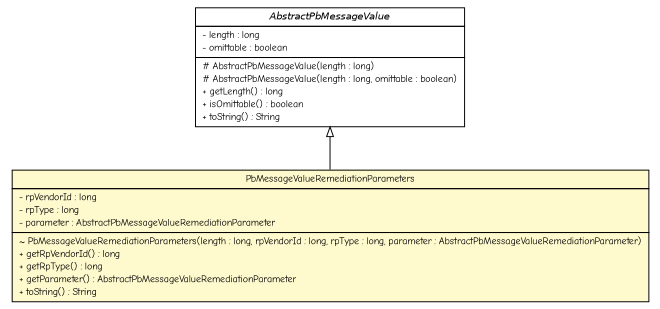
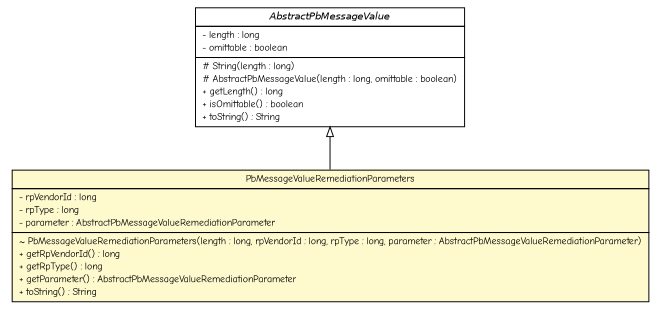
(289, 66) -> (249, 66)
